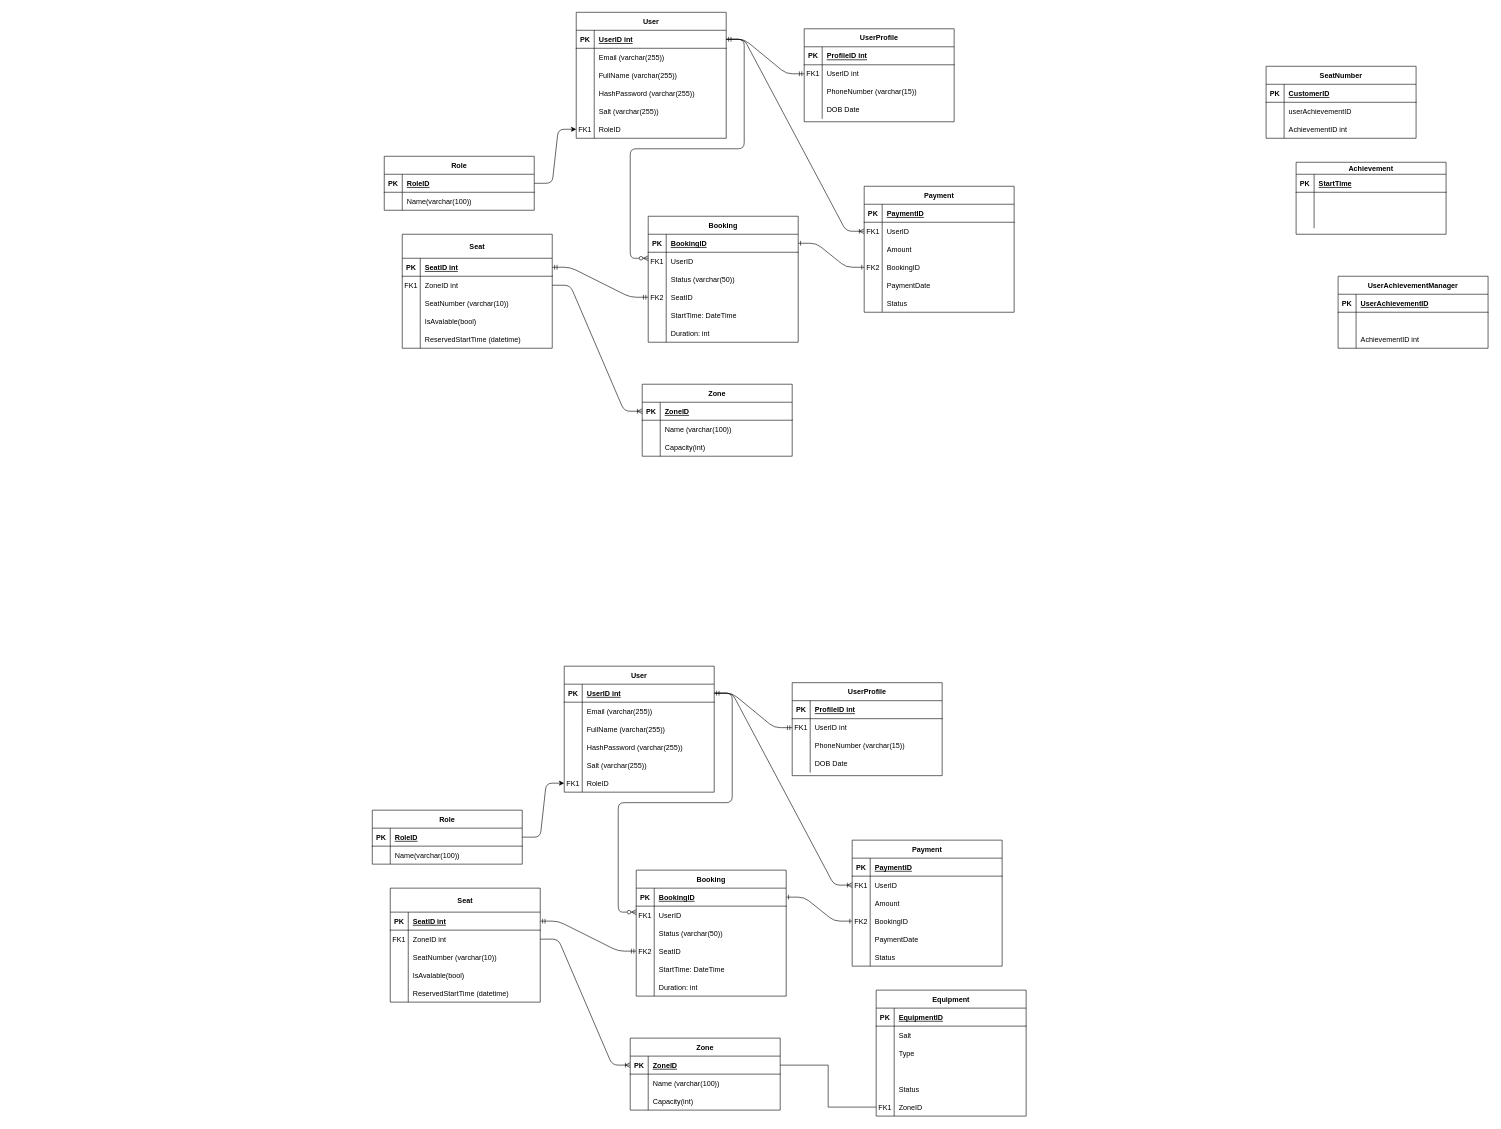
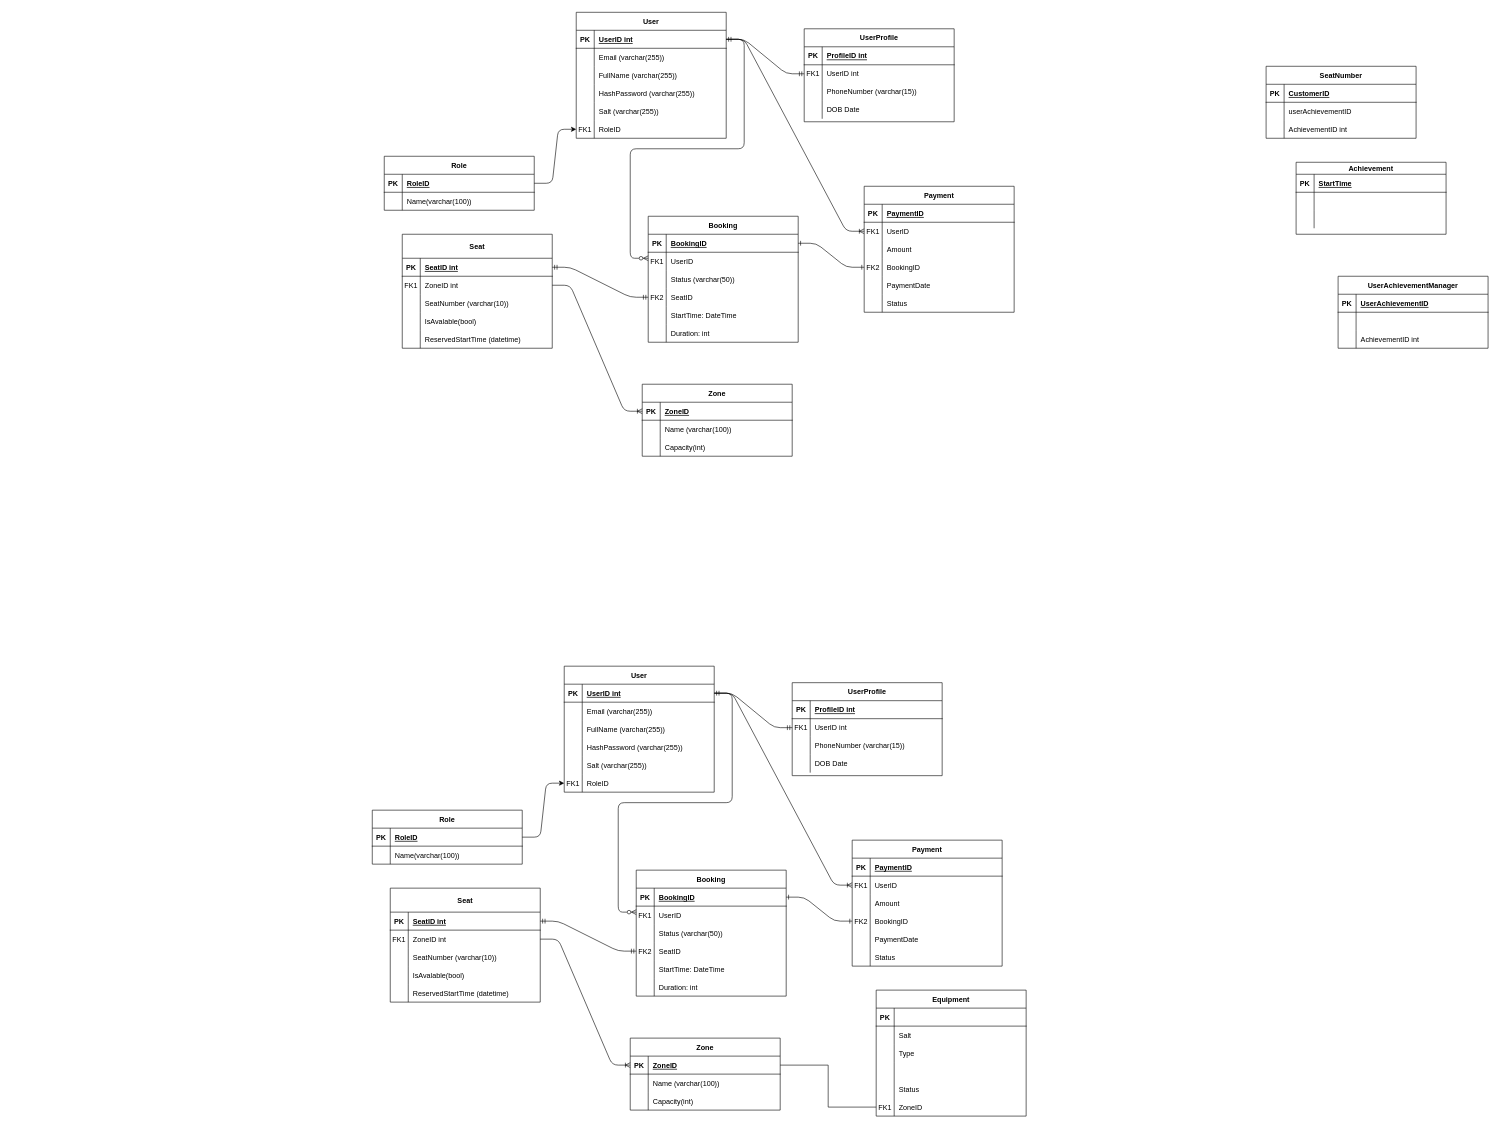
(960, 1017) -> none
